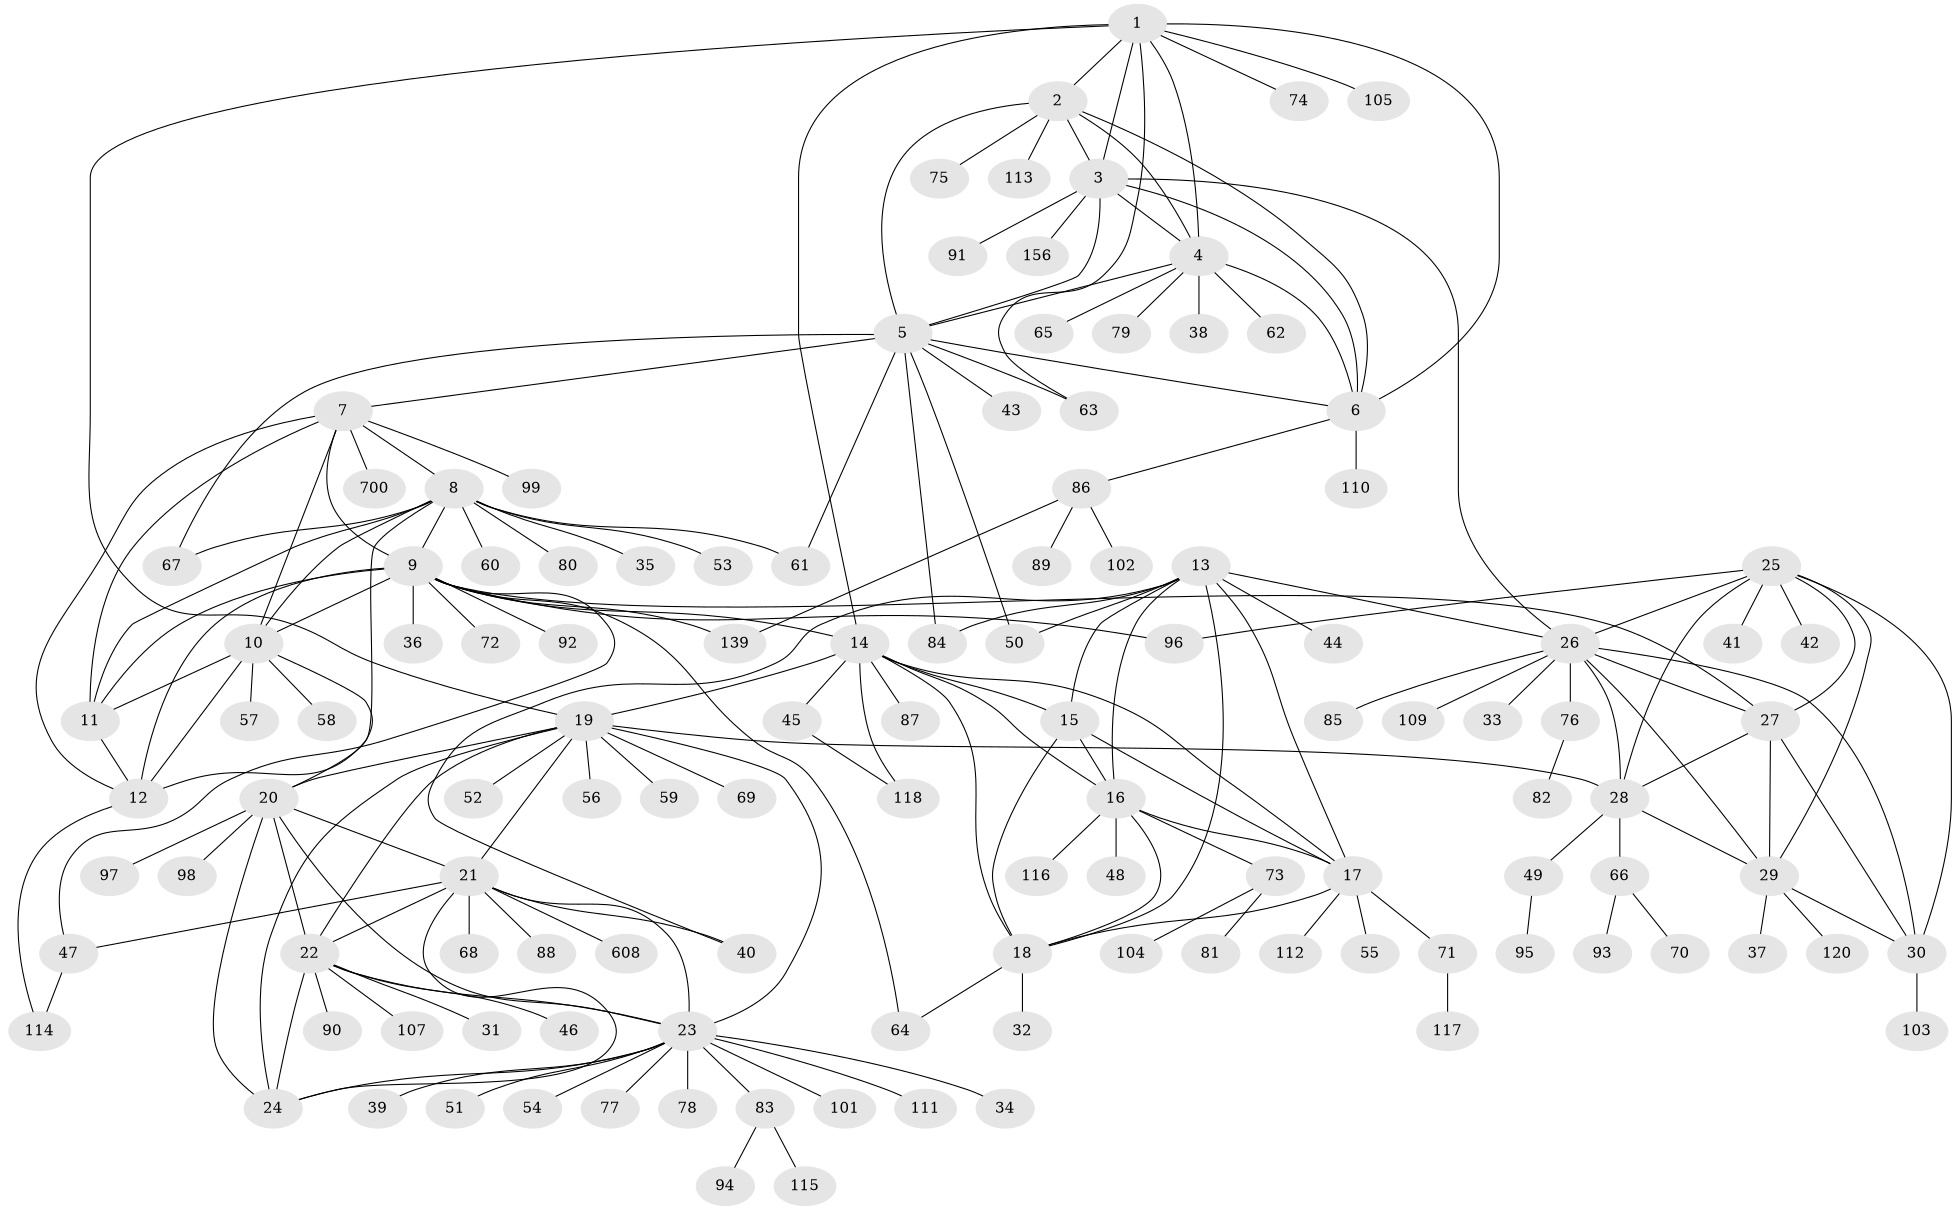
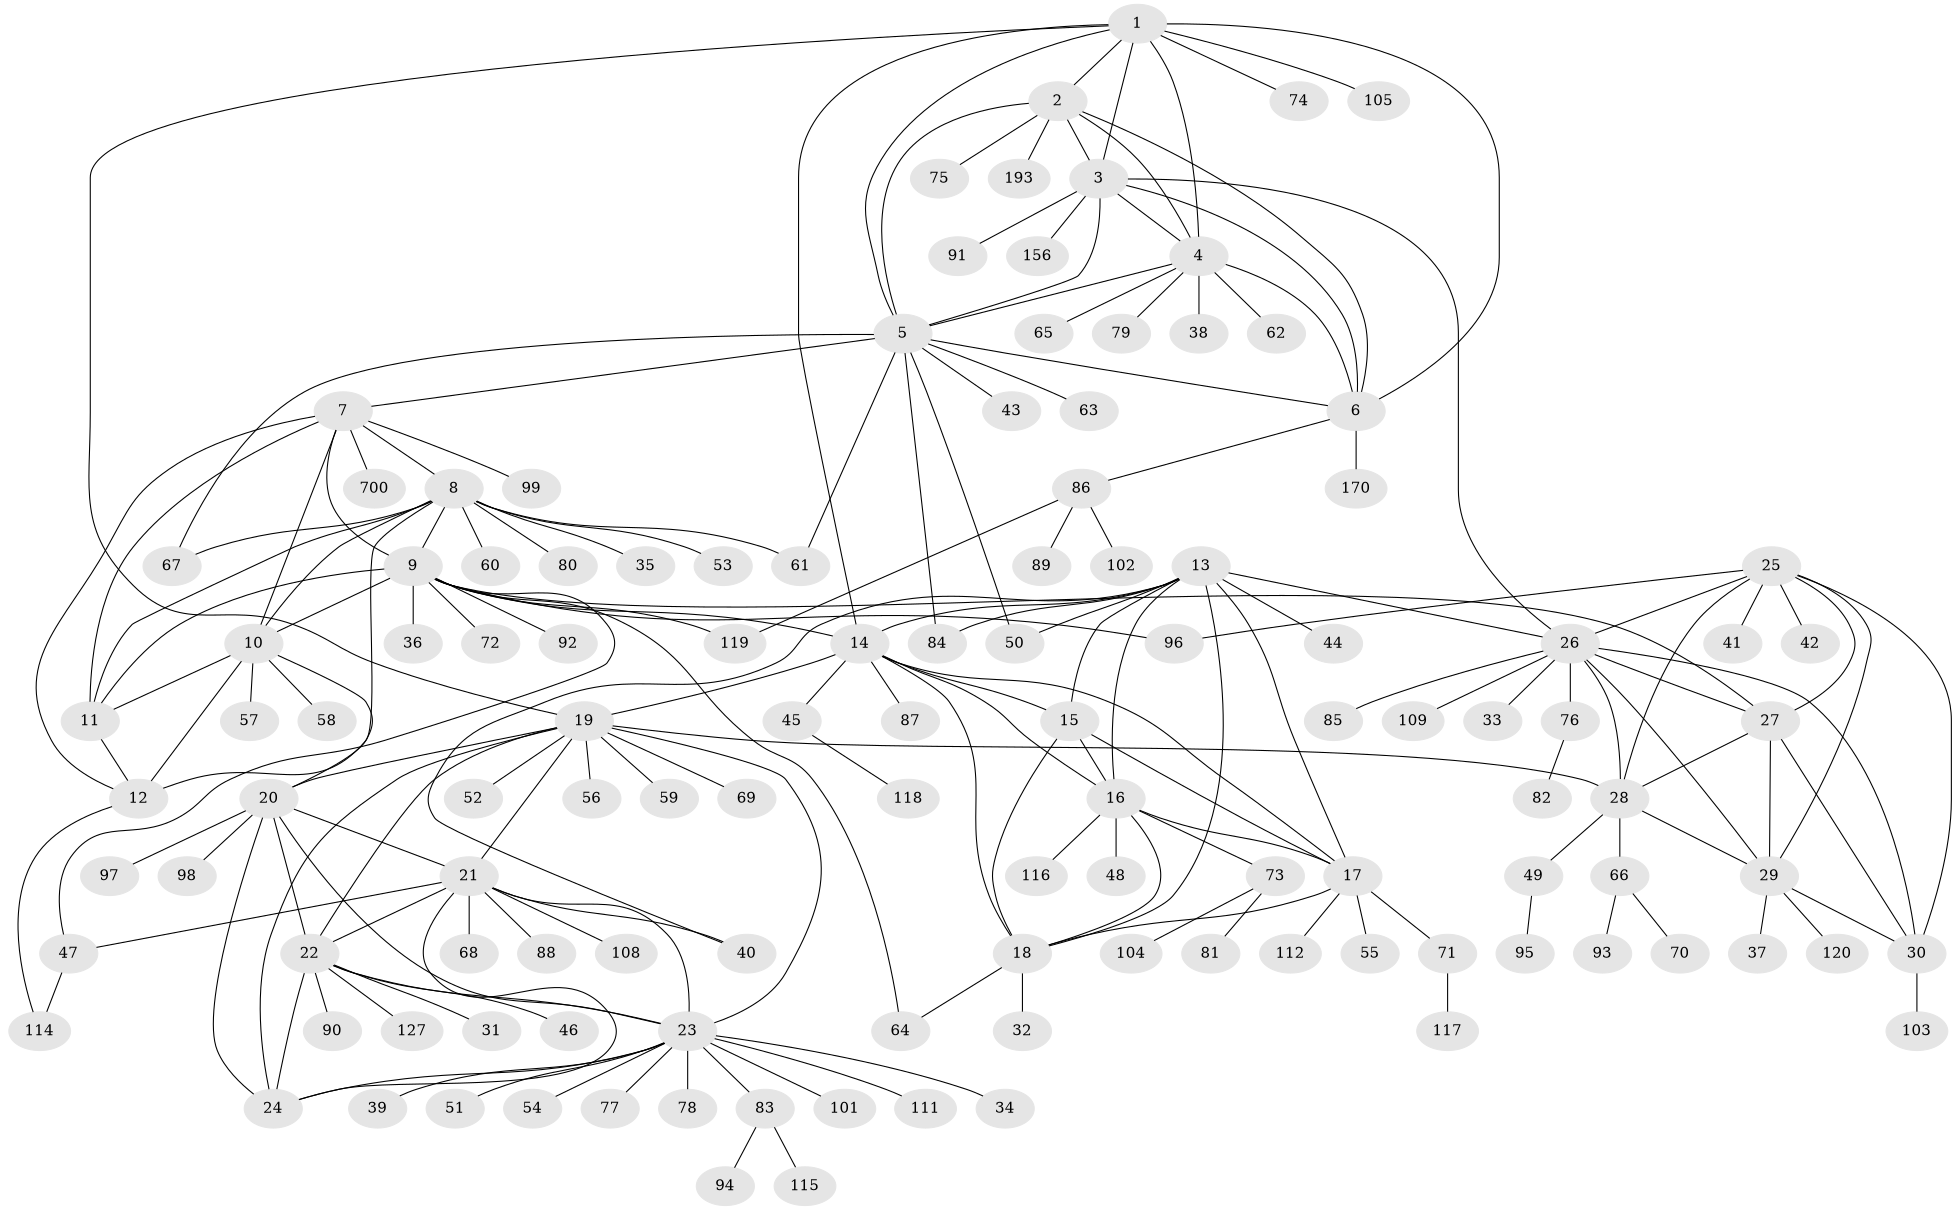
(1019, 179) -> (1019, 179)
(1108, 270) -> (916, 119)
(1356, 489) -> (1356, 489)
(218, 622) -> none
(735, 644) -> (735, 644)
(867, 725) -> (970, 609)
(626, 954) -> (626, 954)
(412, 1031) -> (412, 1031)
